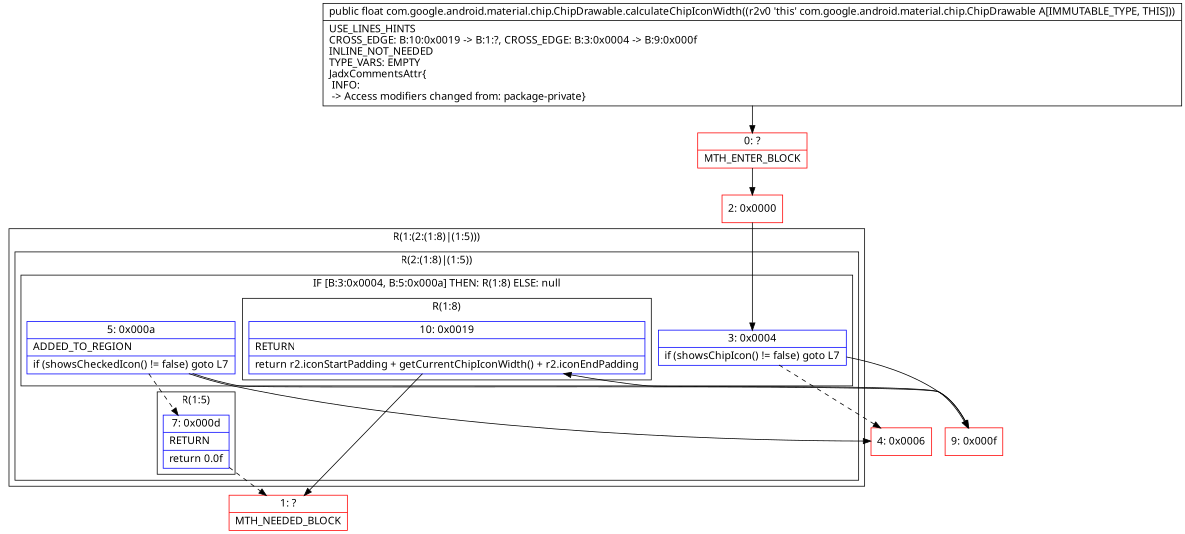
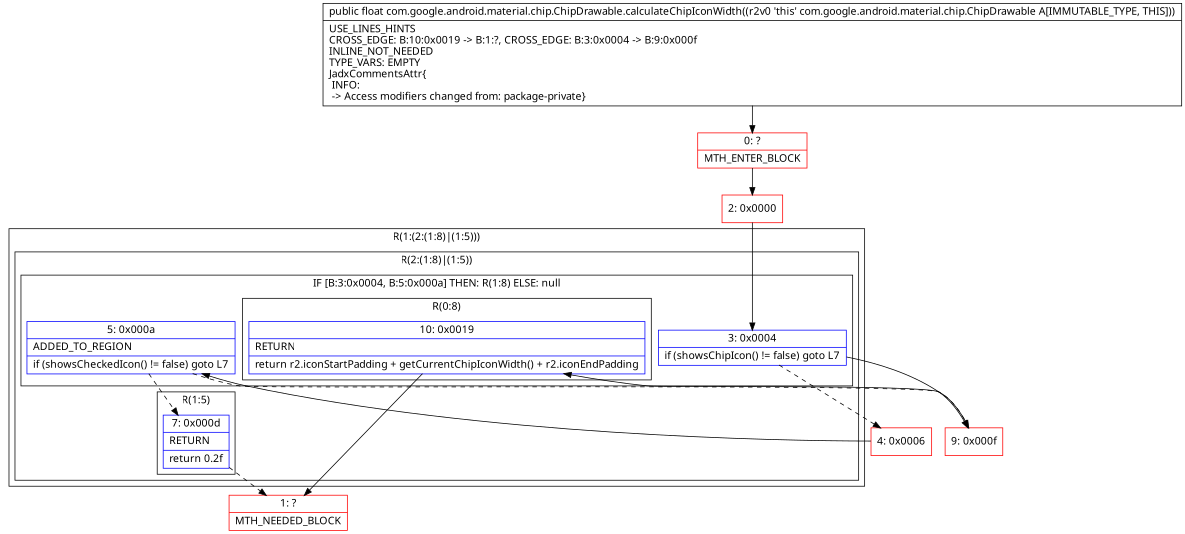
(447, 307) -> (447, 307)
(585, 387) -> (585, 387)
(524, 426) -> (538, 426)
(196, 459) -> (196, 459)
